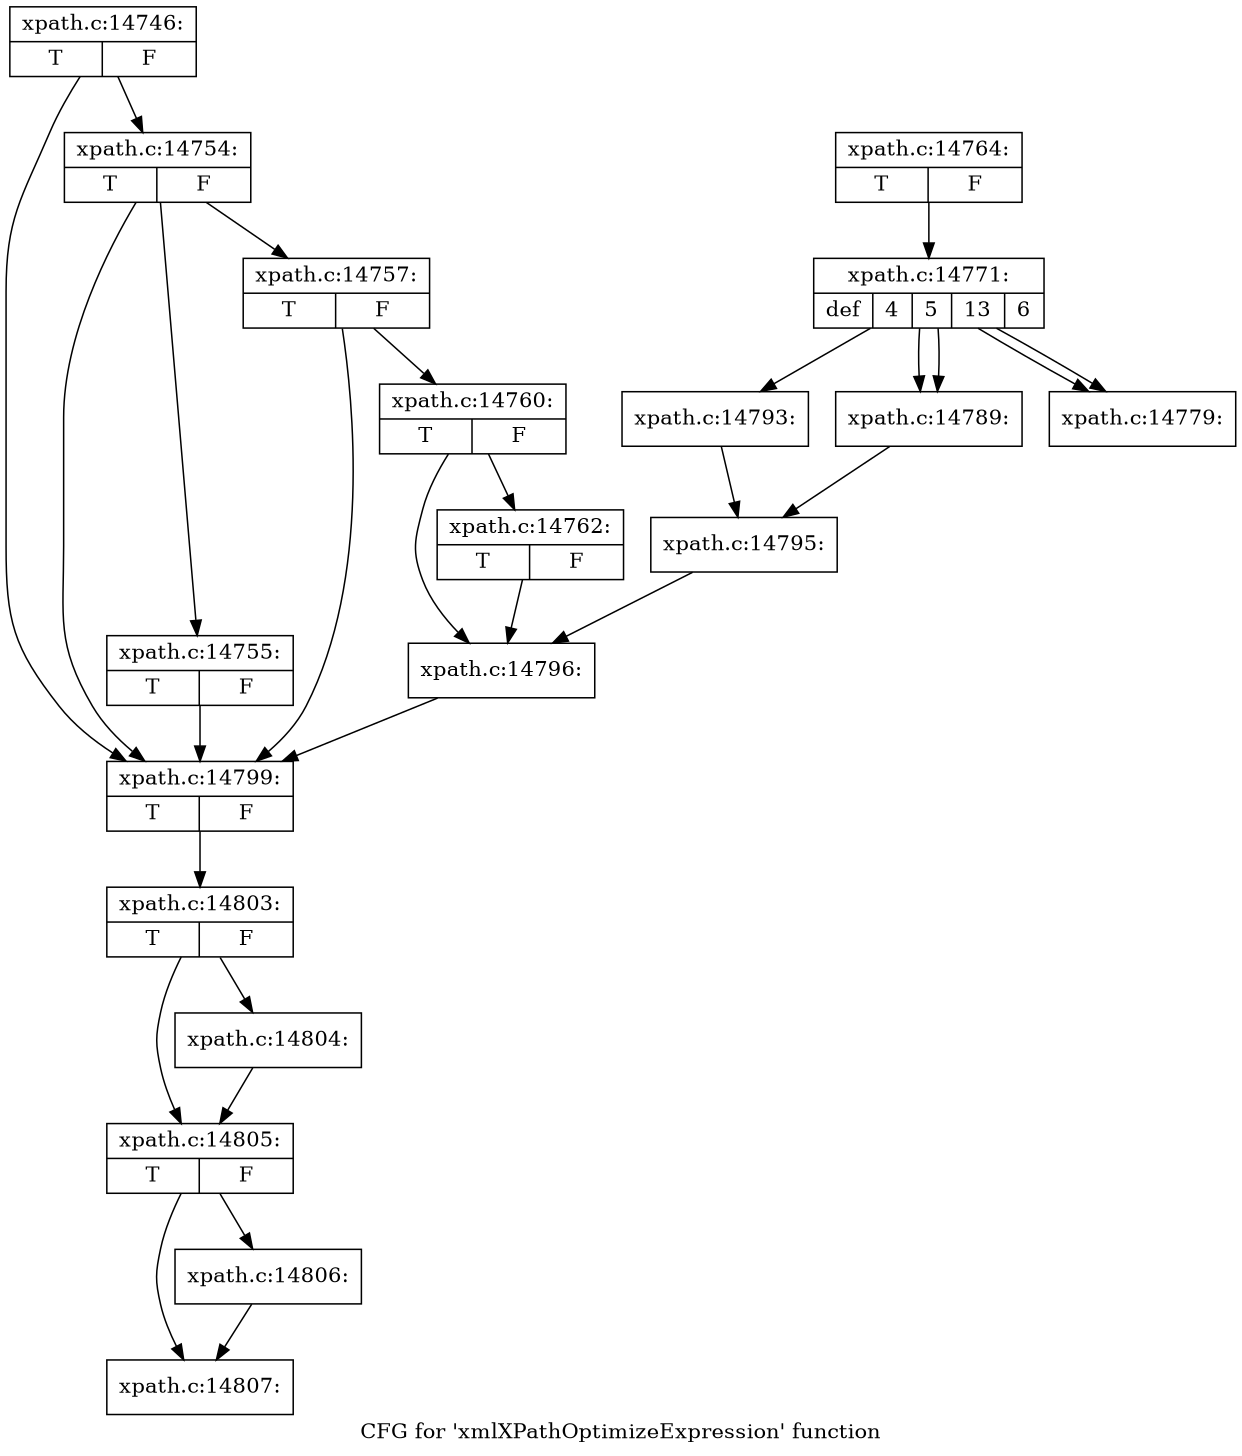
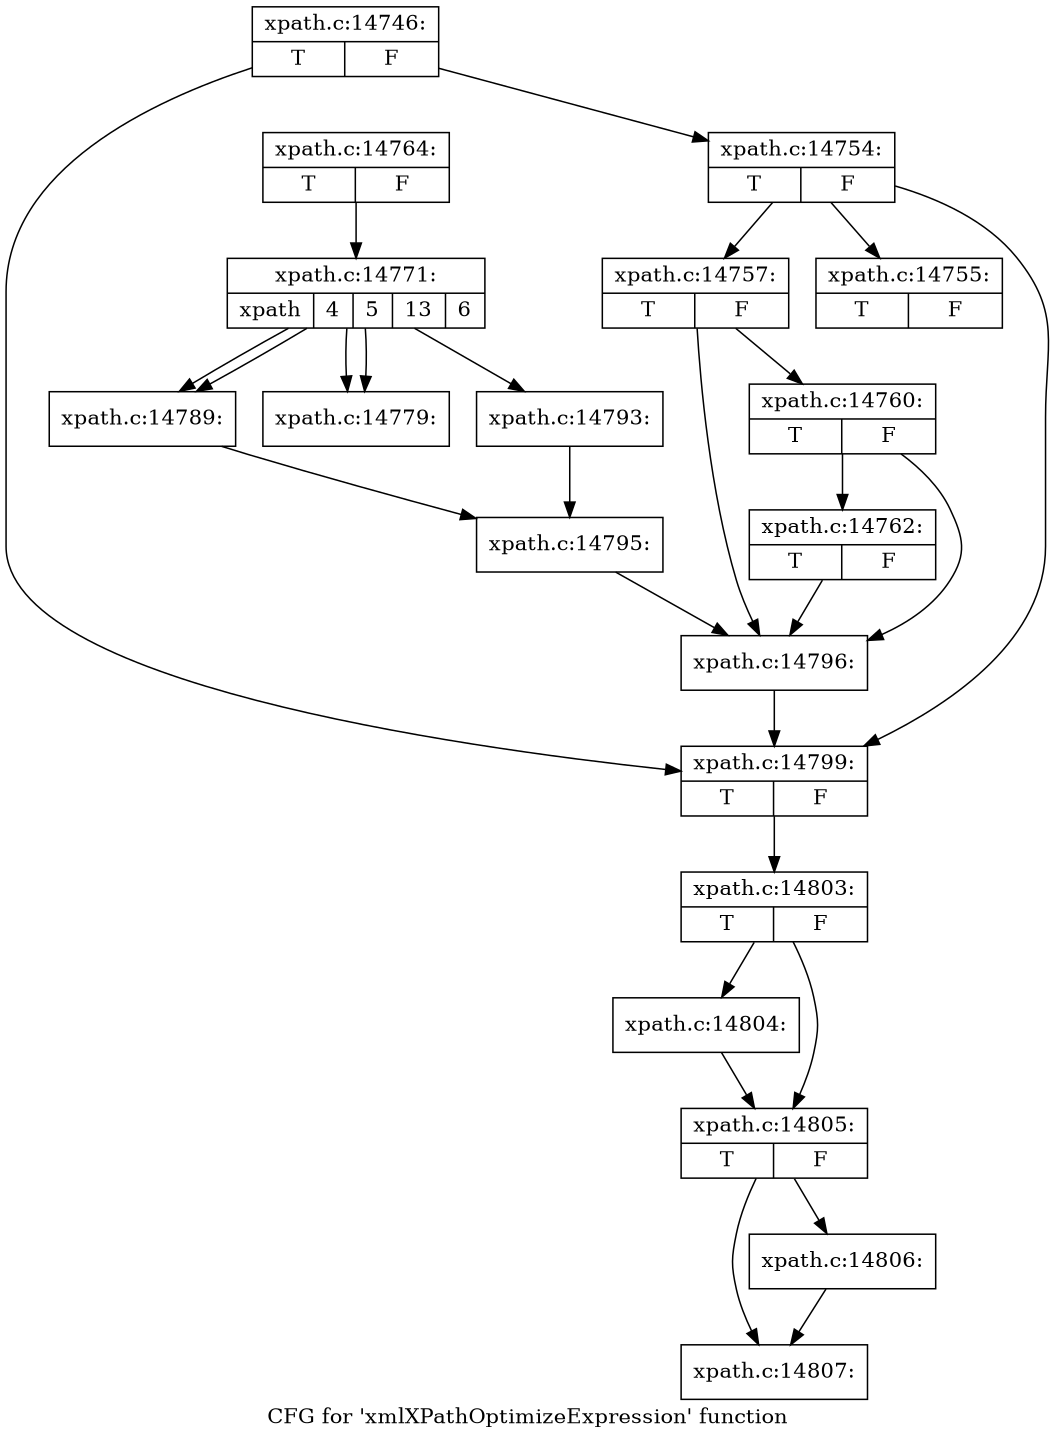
(843, 310) -> (270, 310)
(349, 550) -> (714, 477)
(200, 726) -> none
